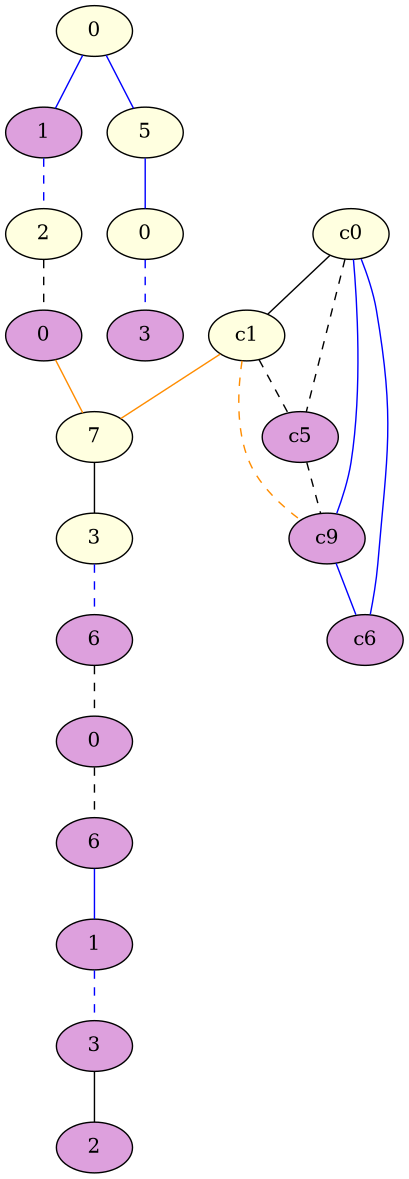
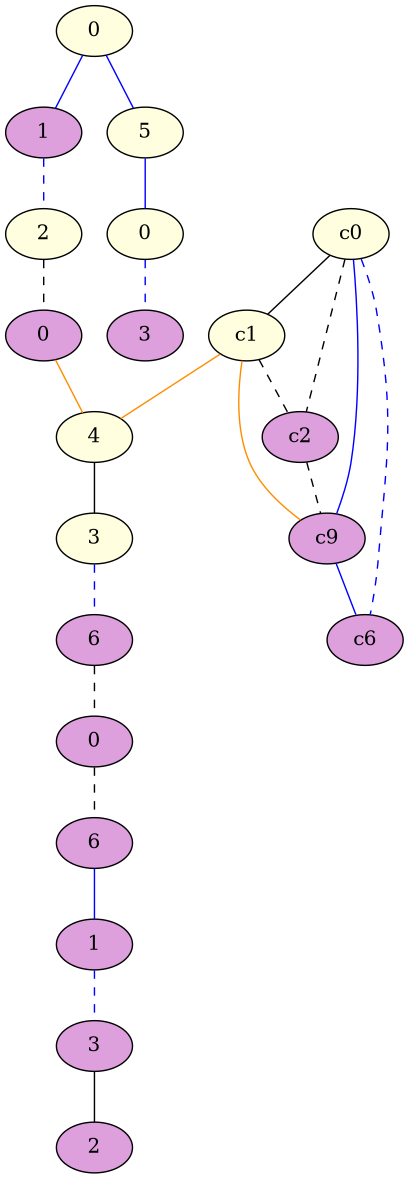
(388, 436) -> (388, 436)
(94, 437) -> (94, 437)
(300, 437) -> (300, 437)
(245, 450) -> (245, 450)
